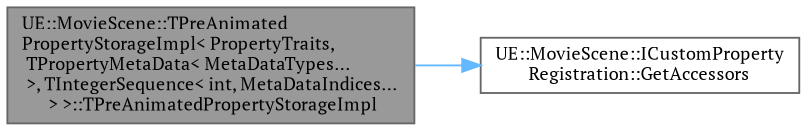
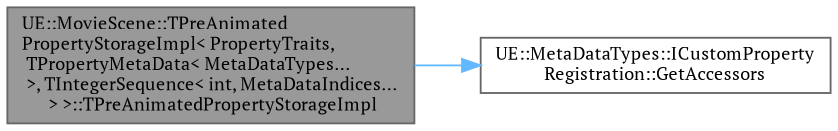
(640, 65) -> (656, 65)
